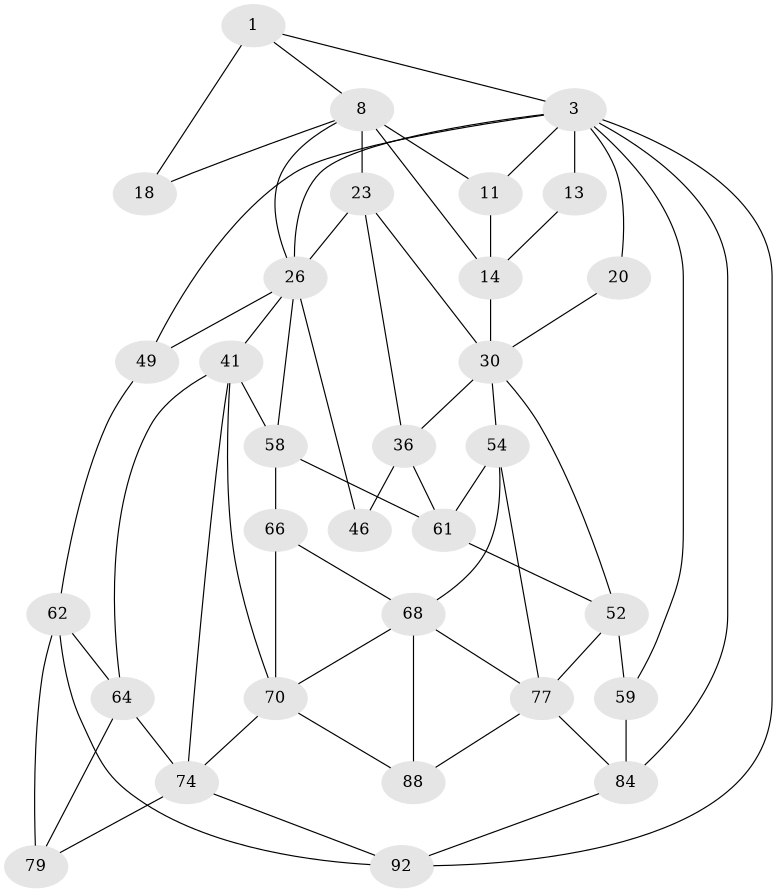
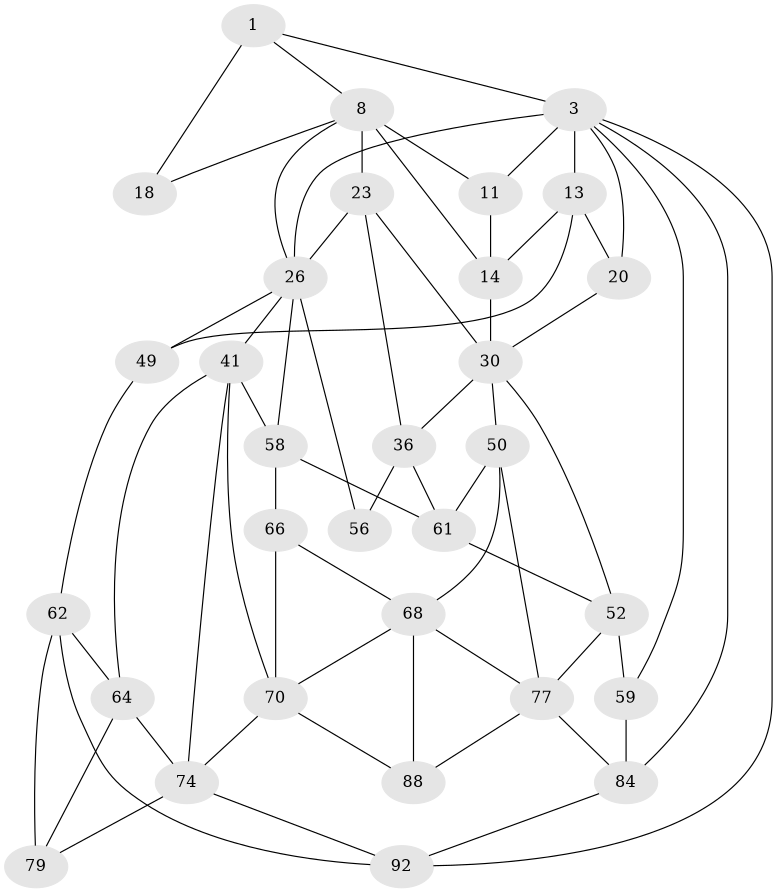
(311, 165) -> (401, 328)
none -> (597, 236)
(498, 446) -> (498, 446)
(360, 530) -> (360, 530)
